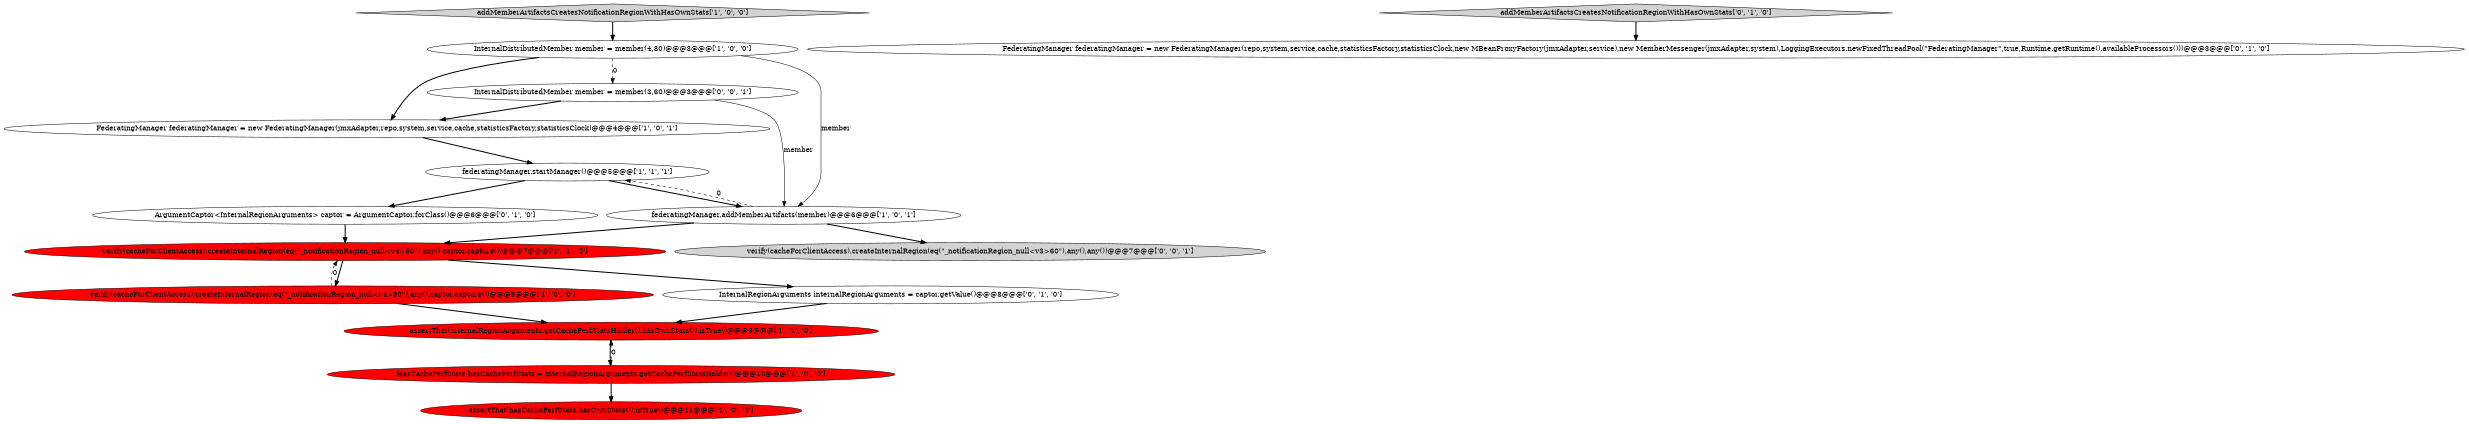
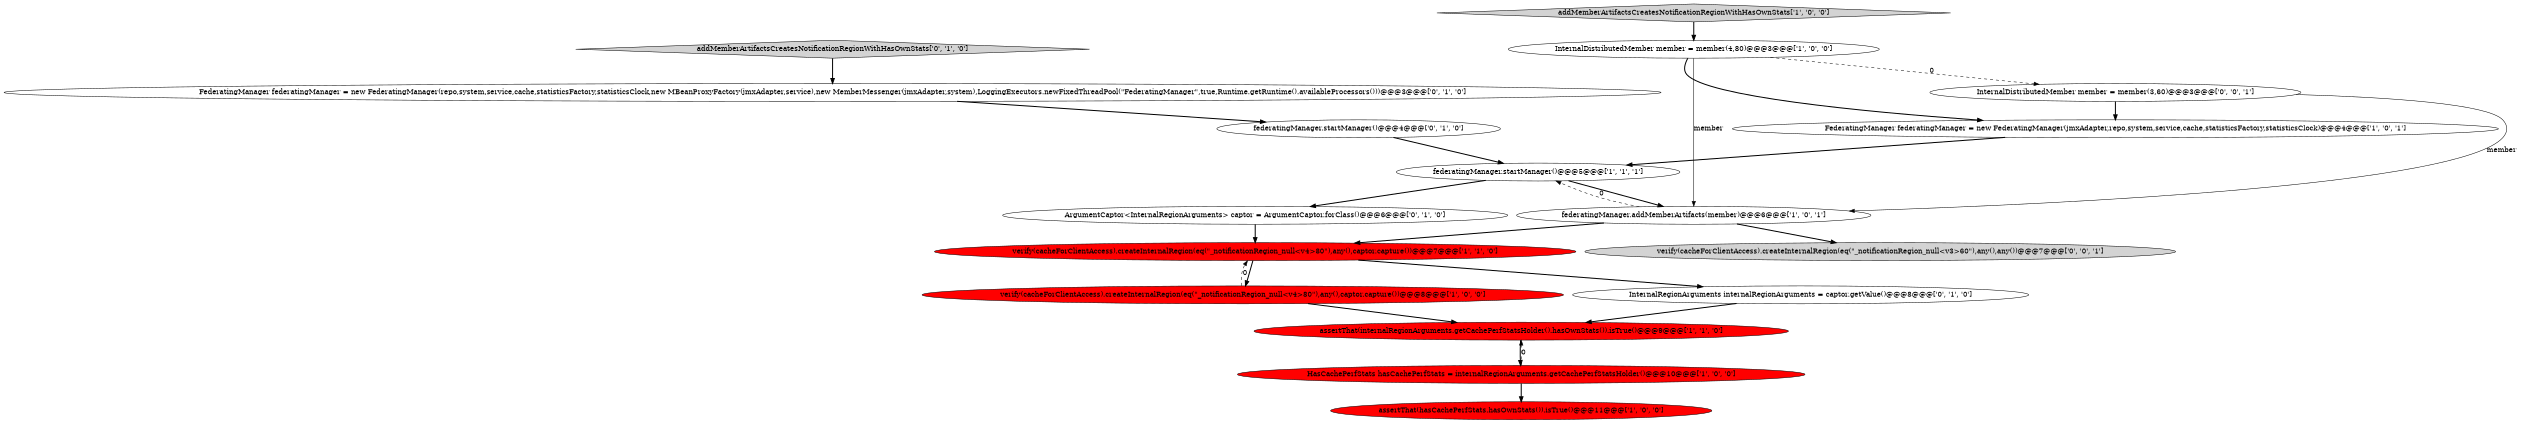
none -> (1359, 129)
